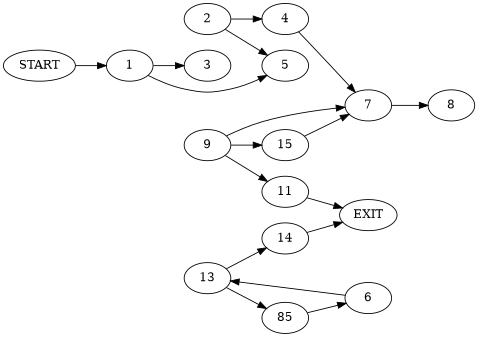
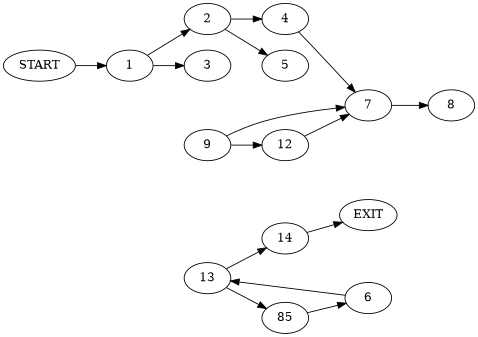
(203, 92) -> (165, 45)
(285, 145) -> (285, 145)
(285, 192) -> none
